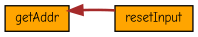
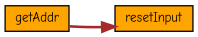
(99, 10) -> (86, 27)
